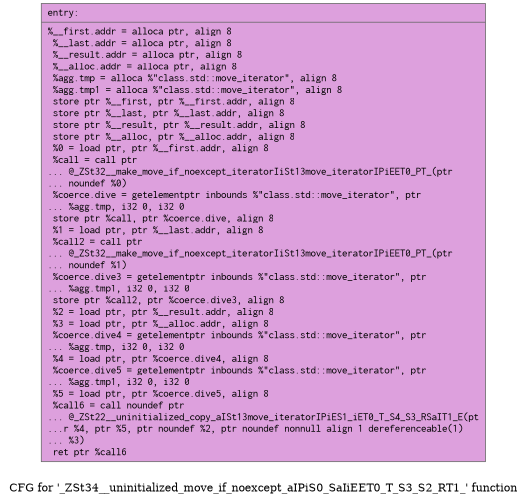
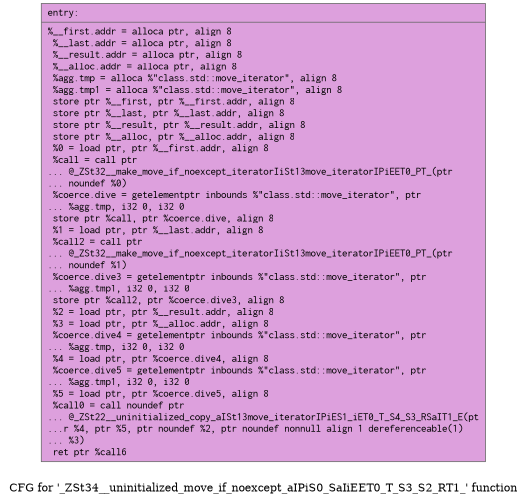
(116, 405) -> (116, 405)
